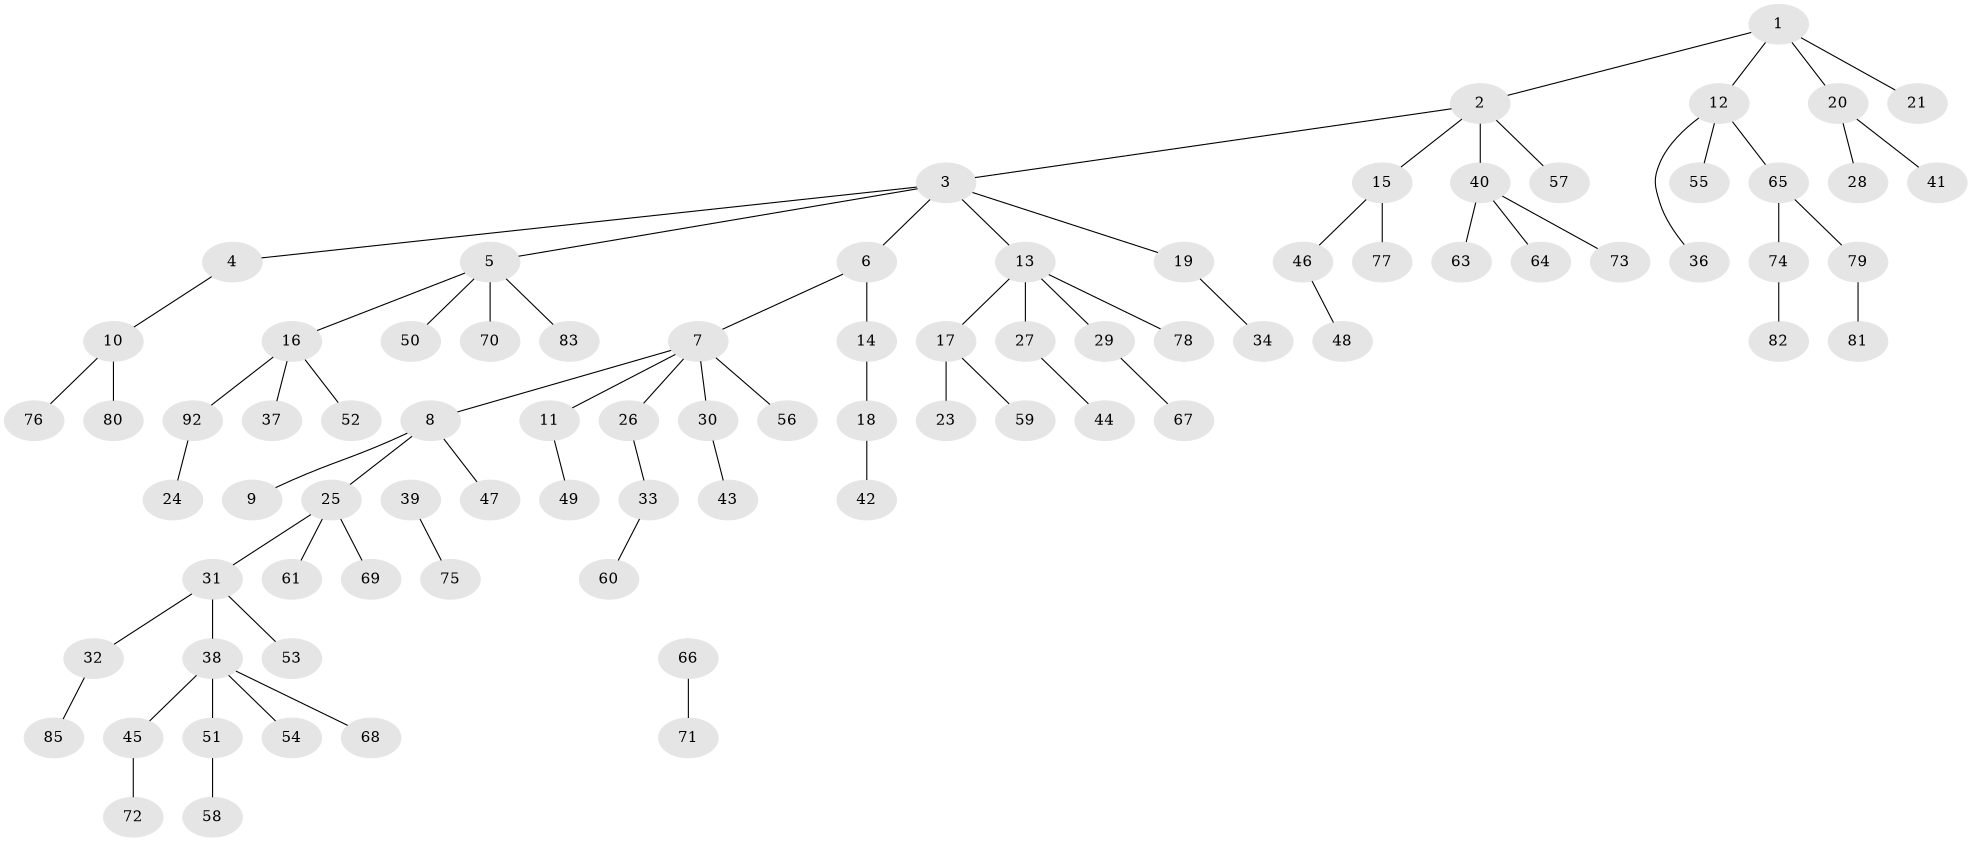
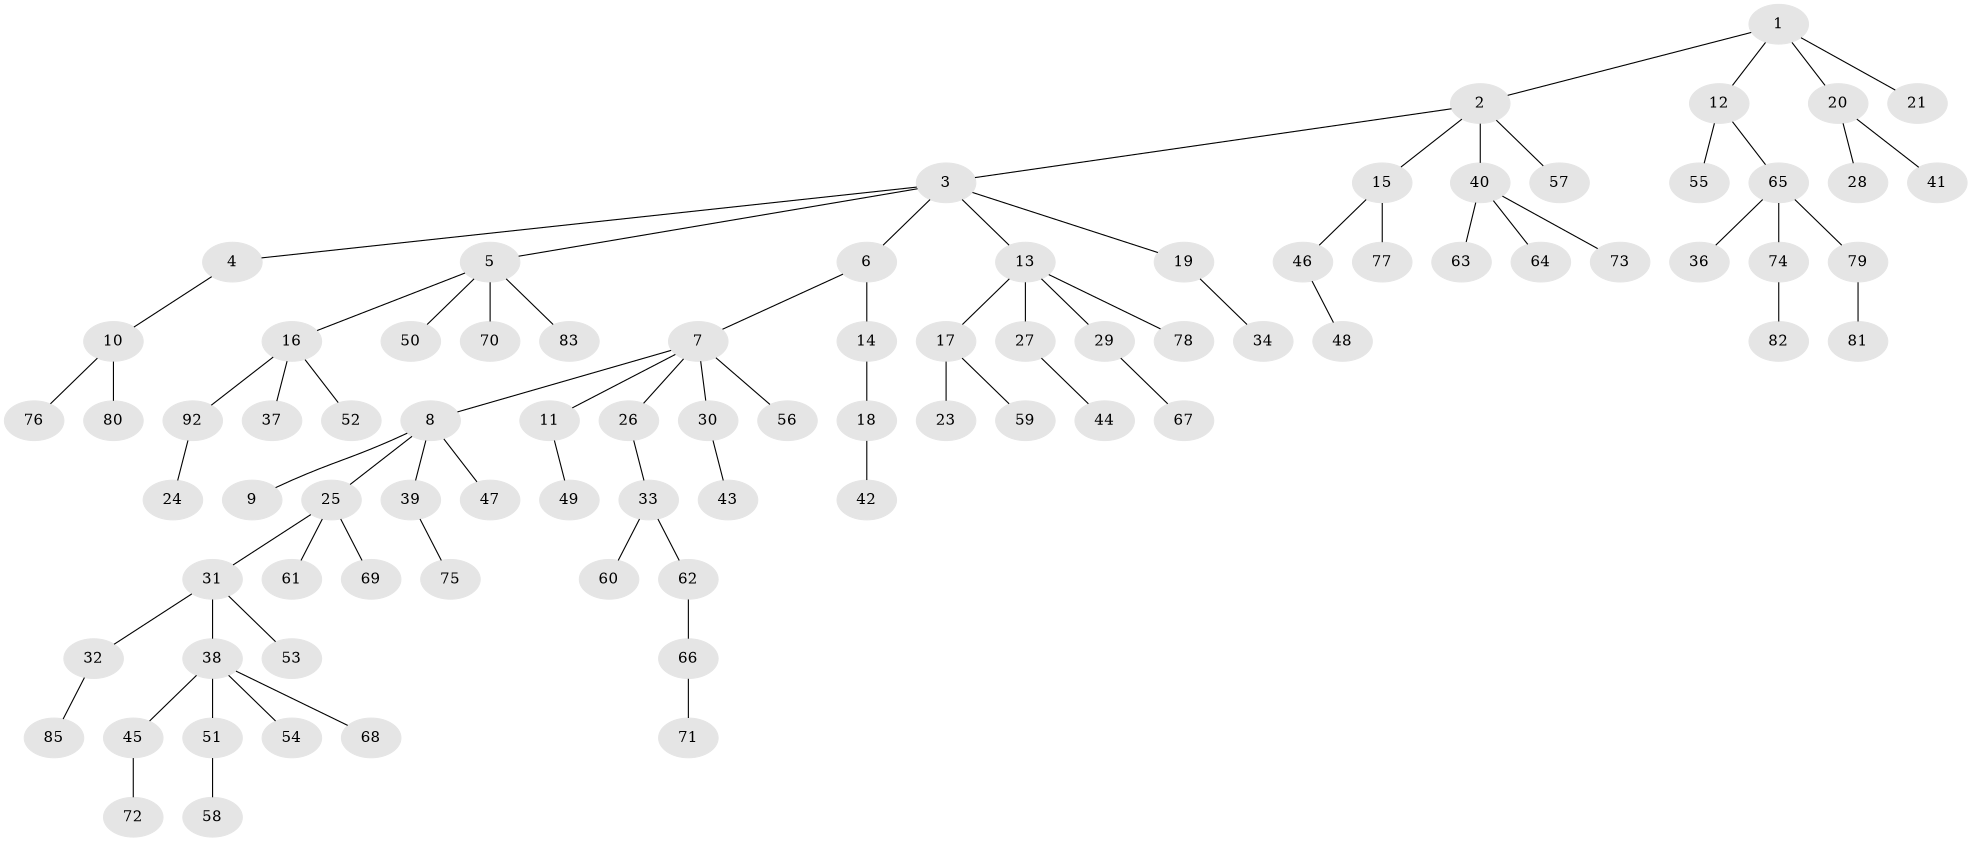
(1656, 177) -> (1739, 222)
none -> (421, 460)
none -> (688, 579)
